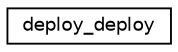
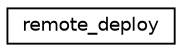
(89, 26) -> (91, 26)
